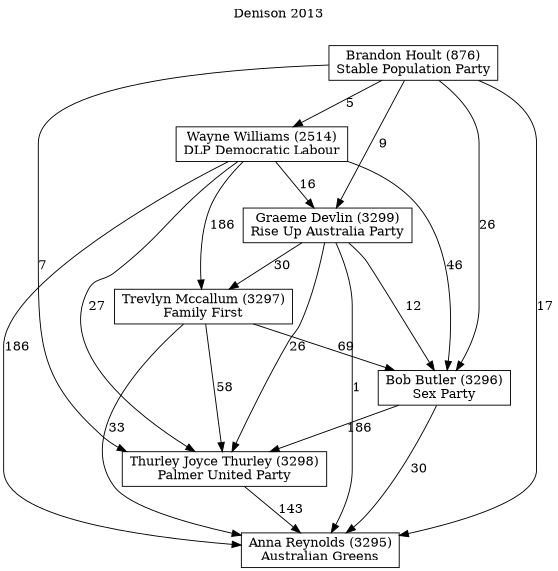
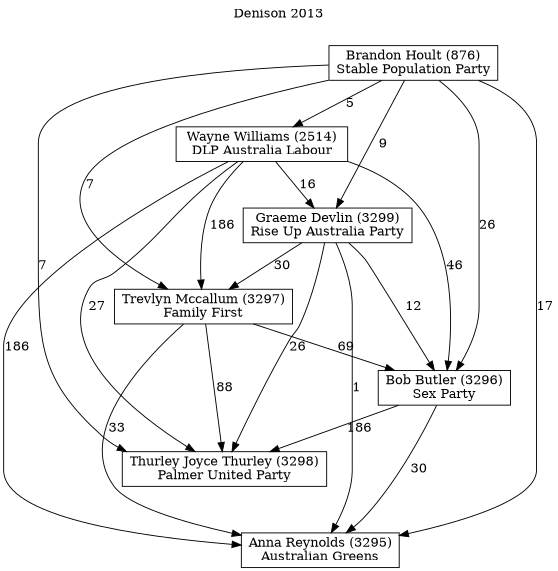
none -> (134, 141)
(262, 144) -> (262, 144)
(225, 388) -> (225, 388)
(269, 507) -> none
